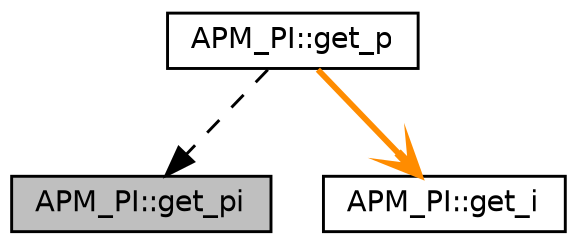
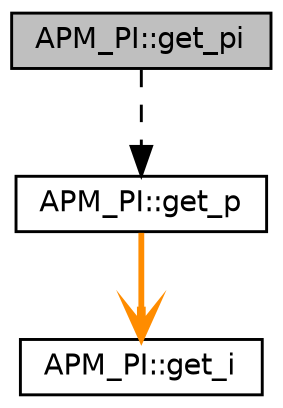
(227, 112) -> (141, 108)
